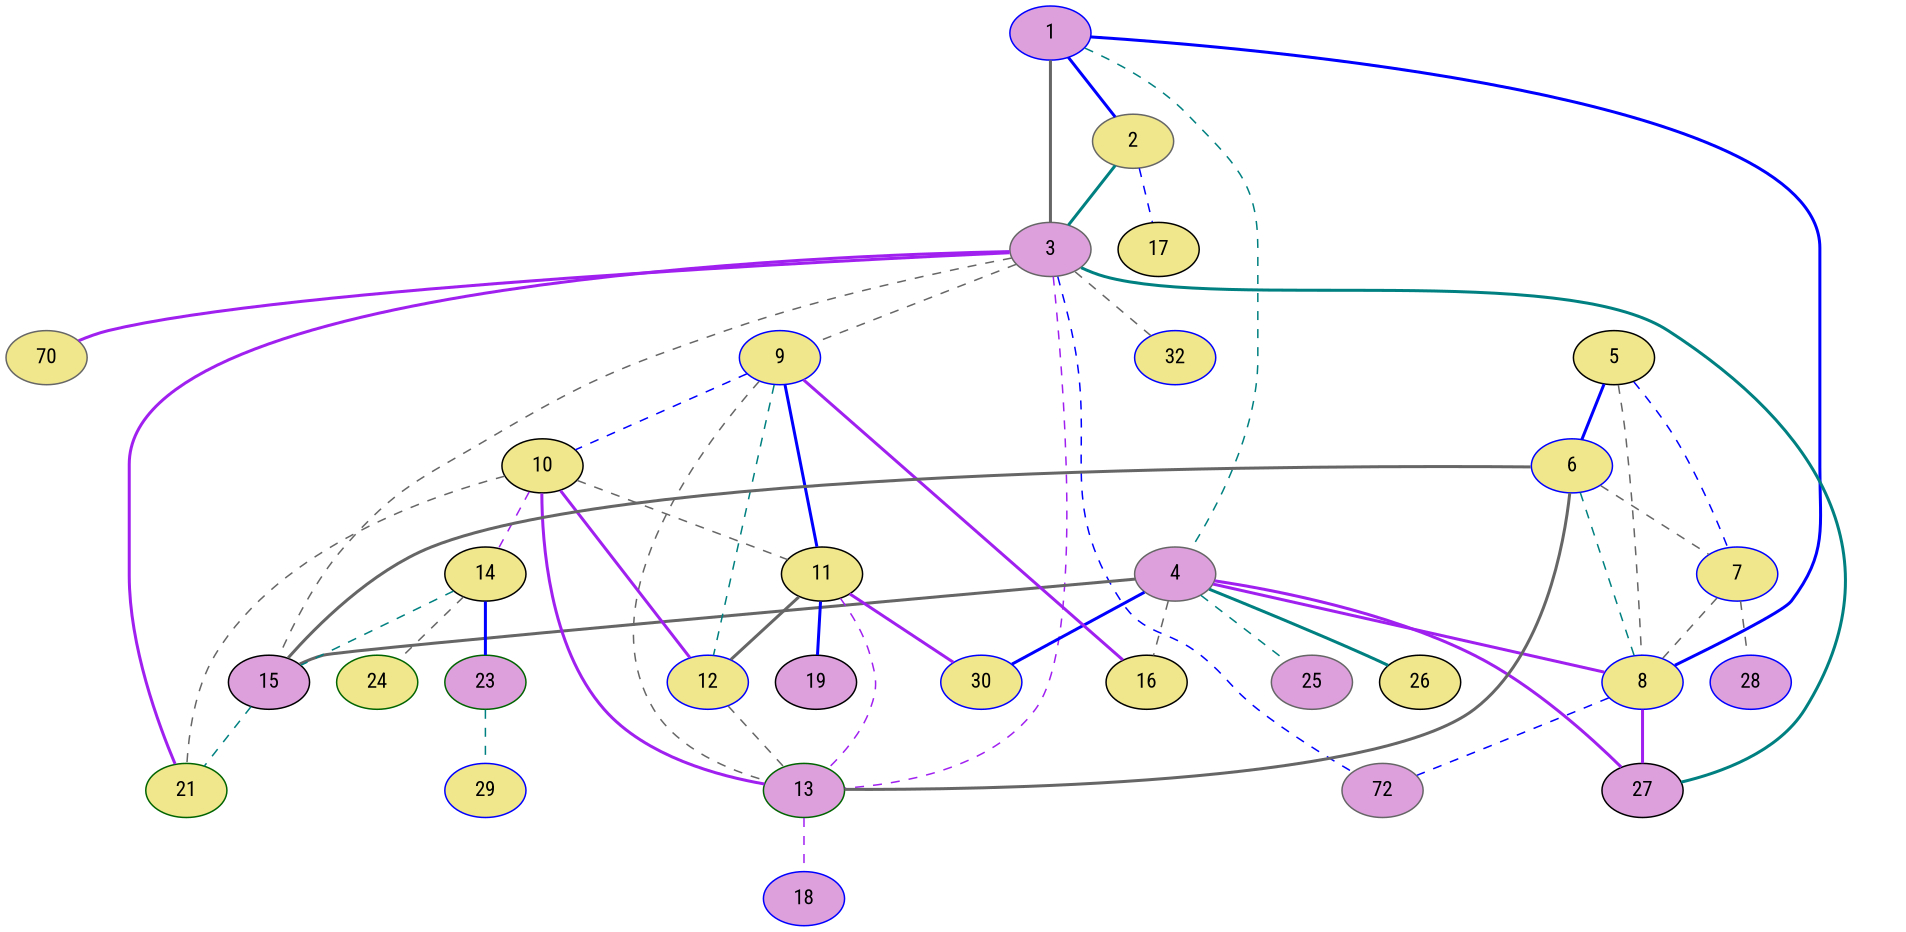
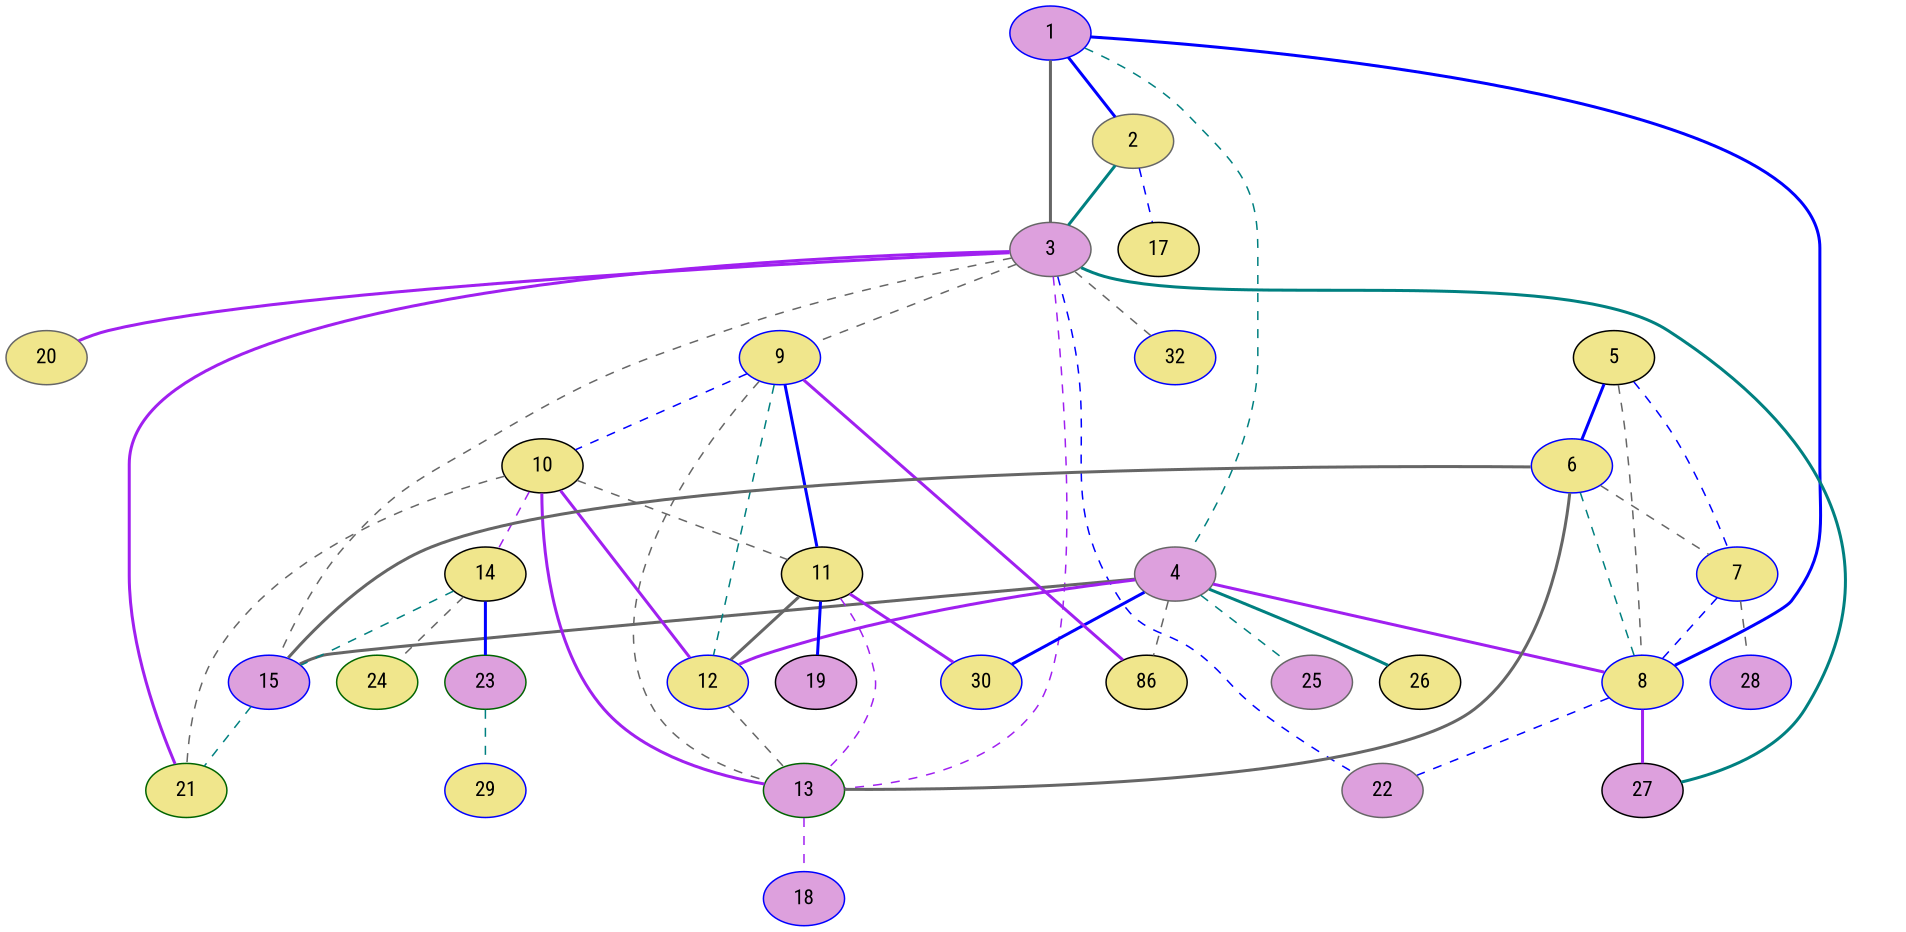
(47, 358) -> (47, 358)
(1690, 628) -> (1690, 628)
(1466, 652) -> (934, 612)
(269, 682) -> (269, 682)
(1147, 682) -> (1147, 682)
(1383, 790) -> (1383, 790)
